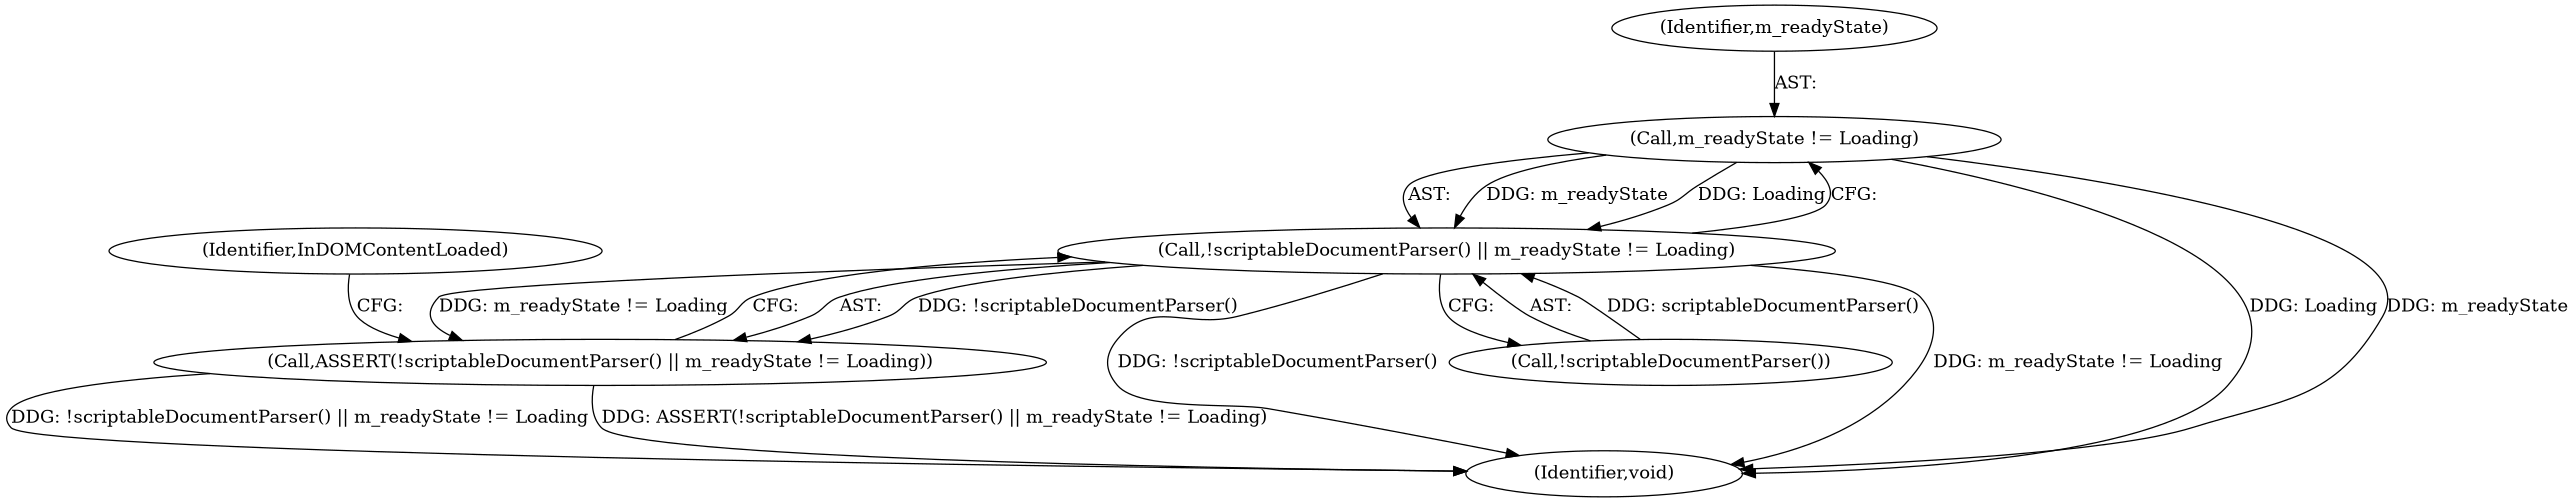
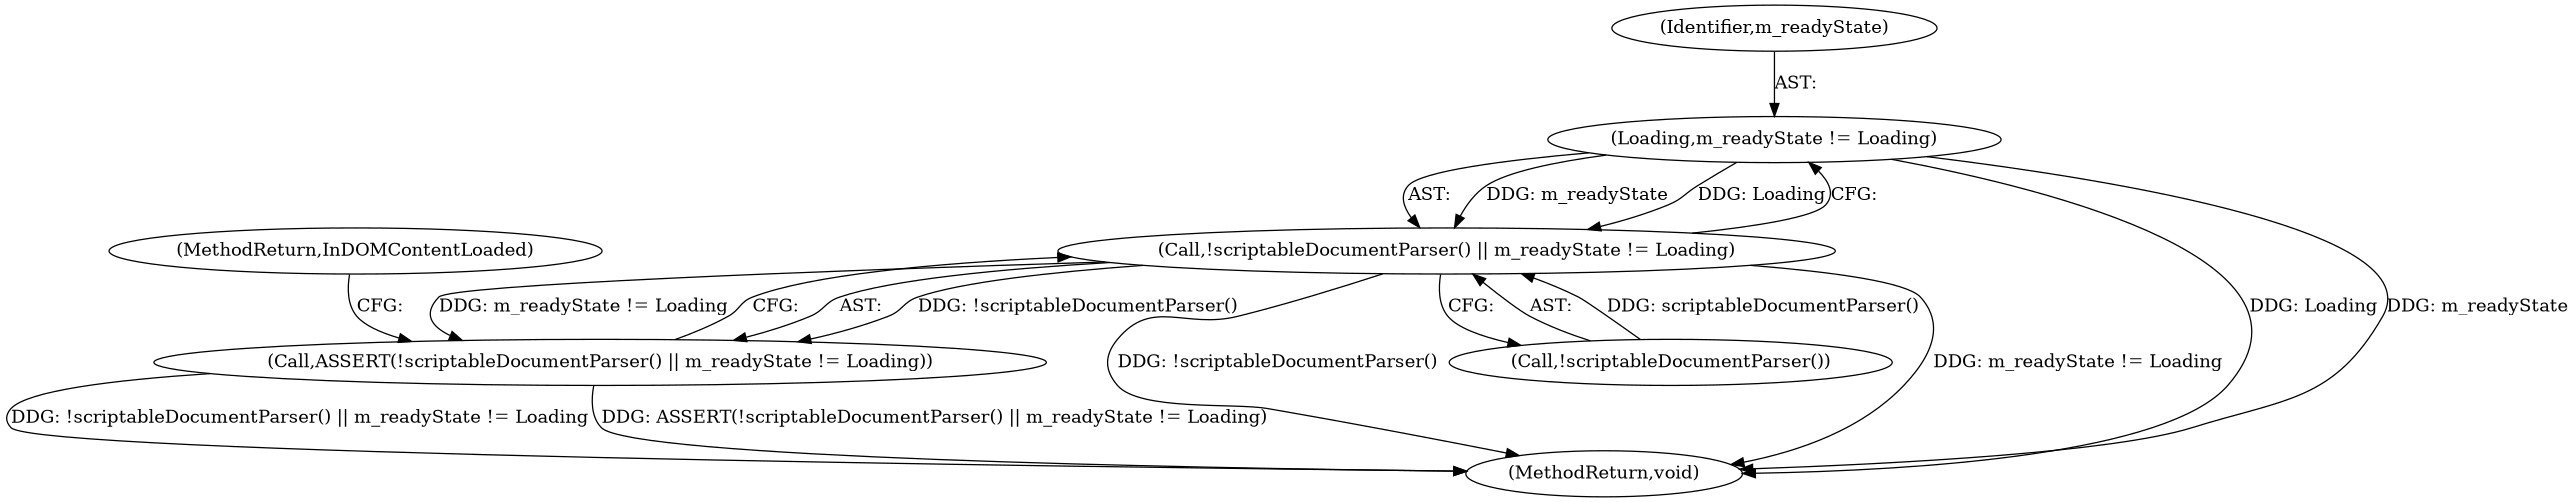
(1774, 140) -> (1774, 140)
(356, 251) -> (356, 251)
(1604, 474) -> (1604, 474)
